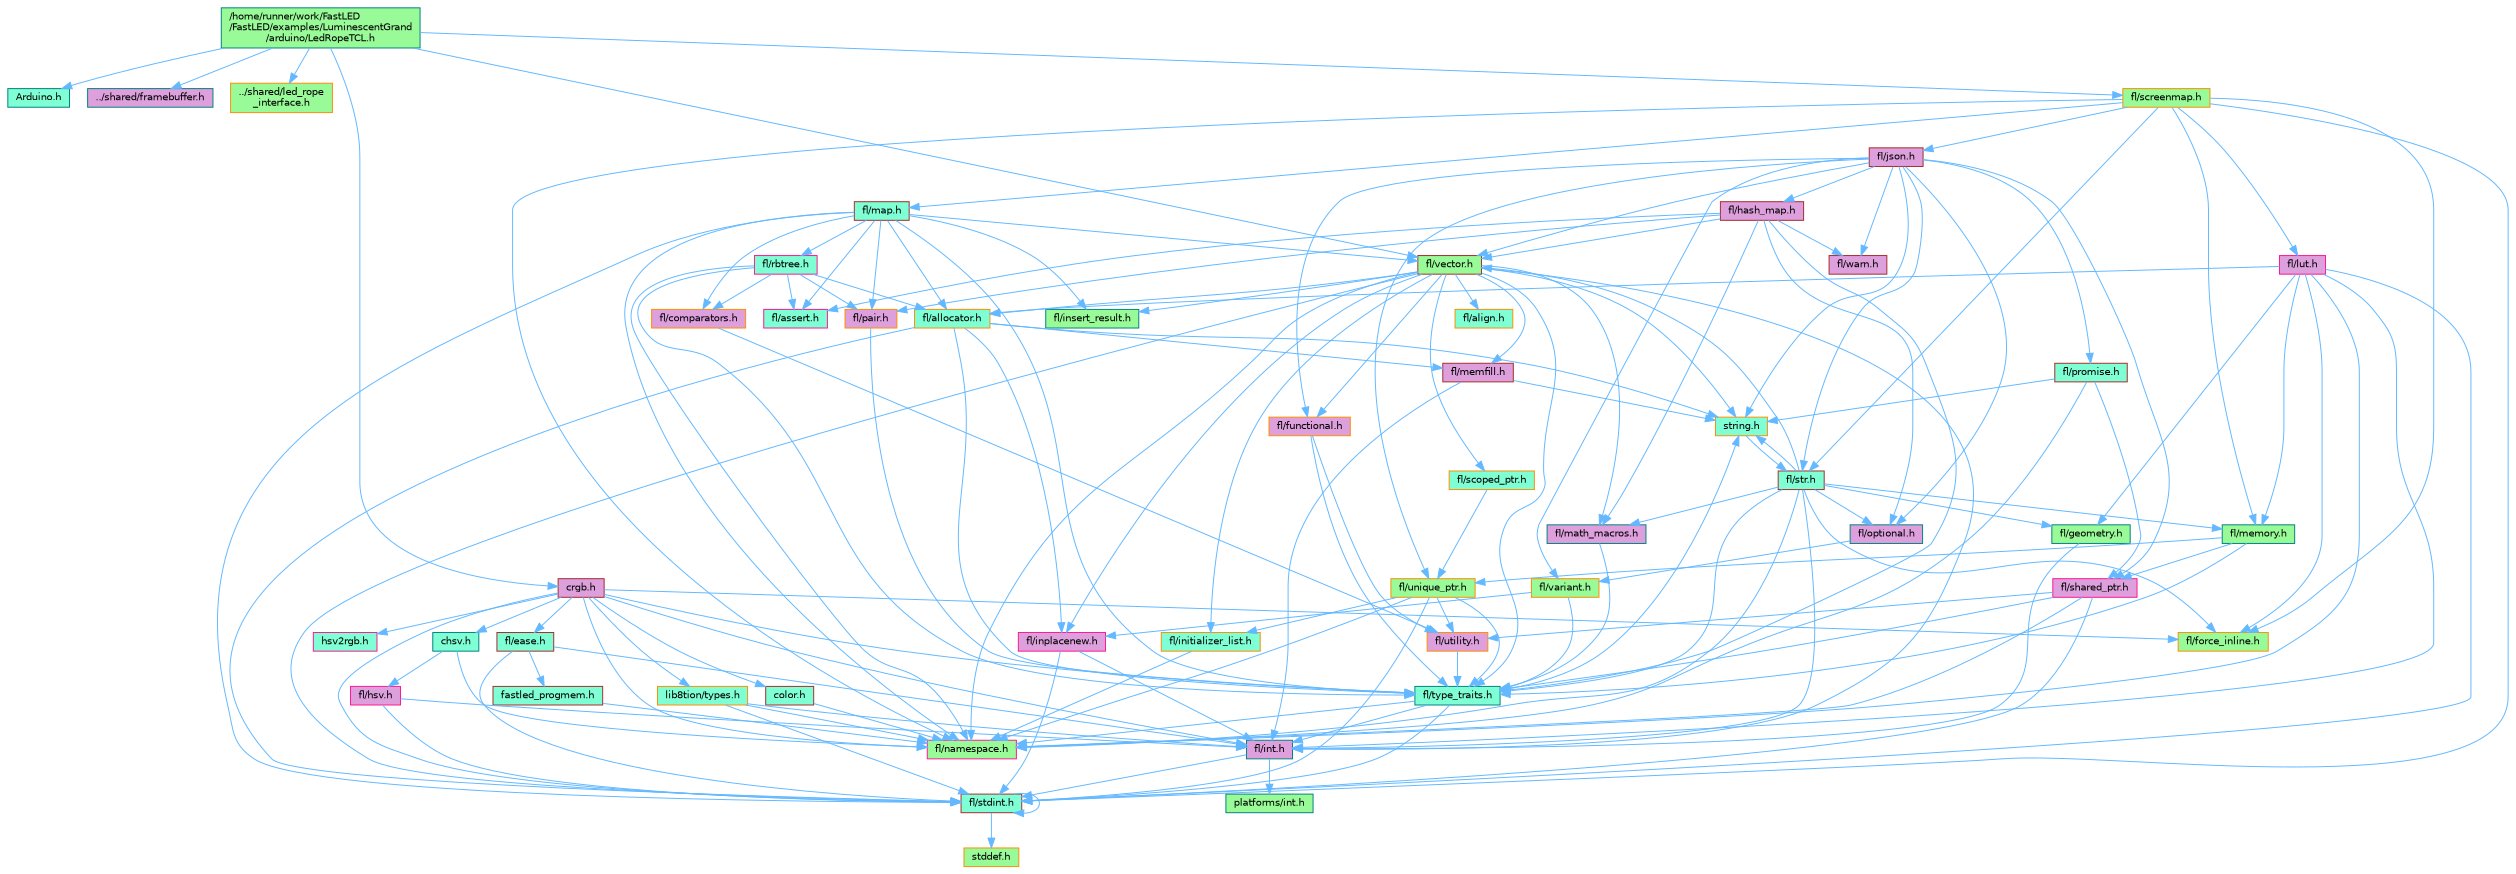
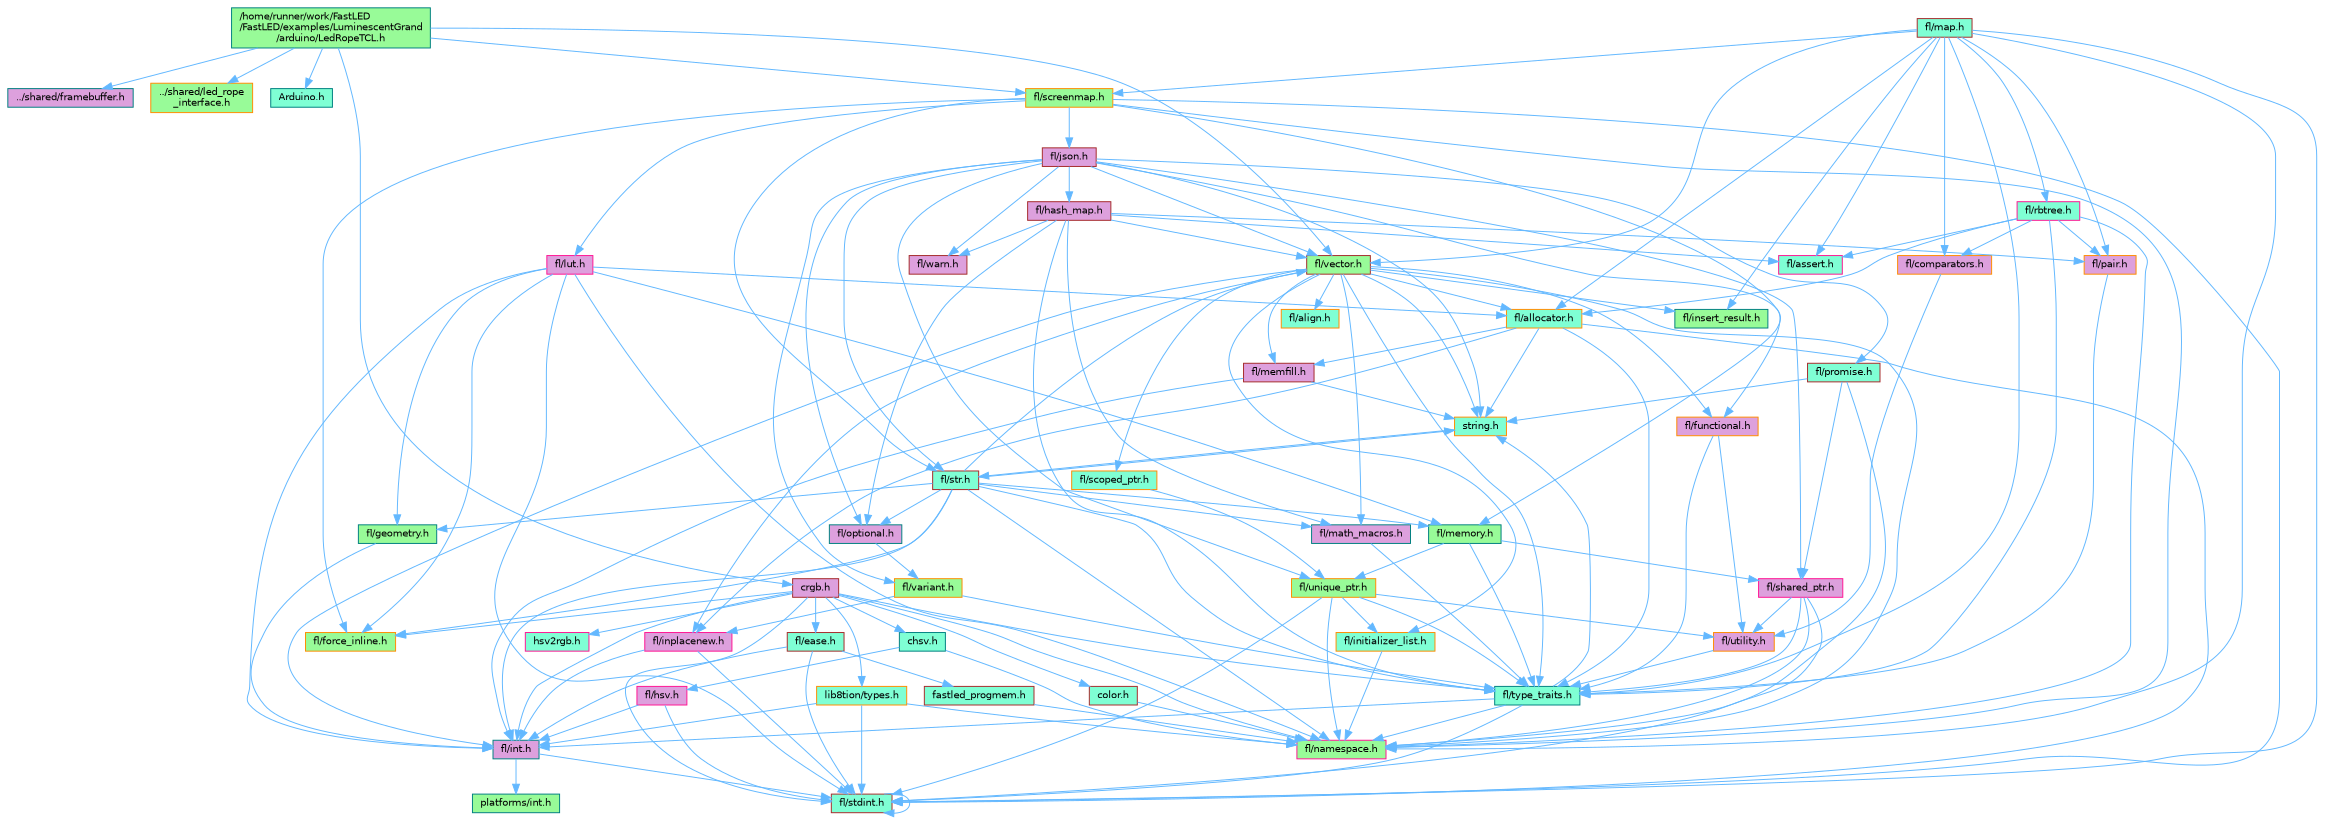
(1521, 155) -> (1520, 62)
(494, 538) -> none
(991, 857) -> none
